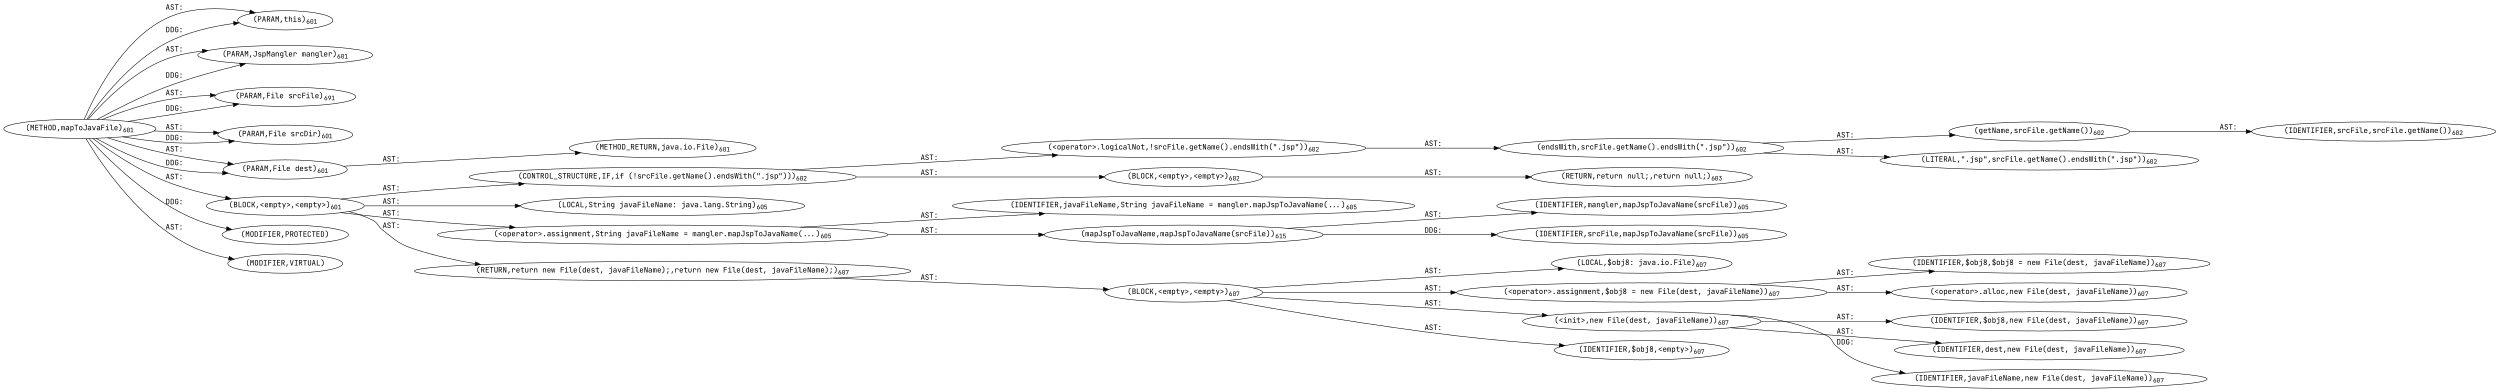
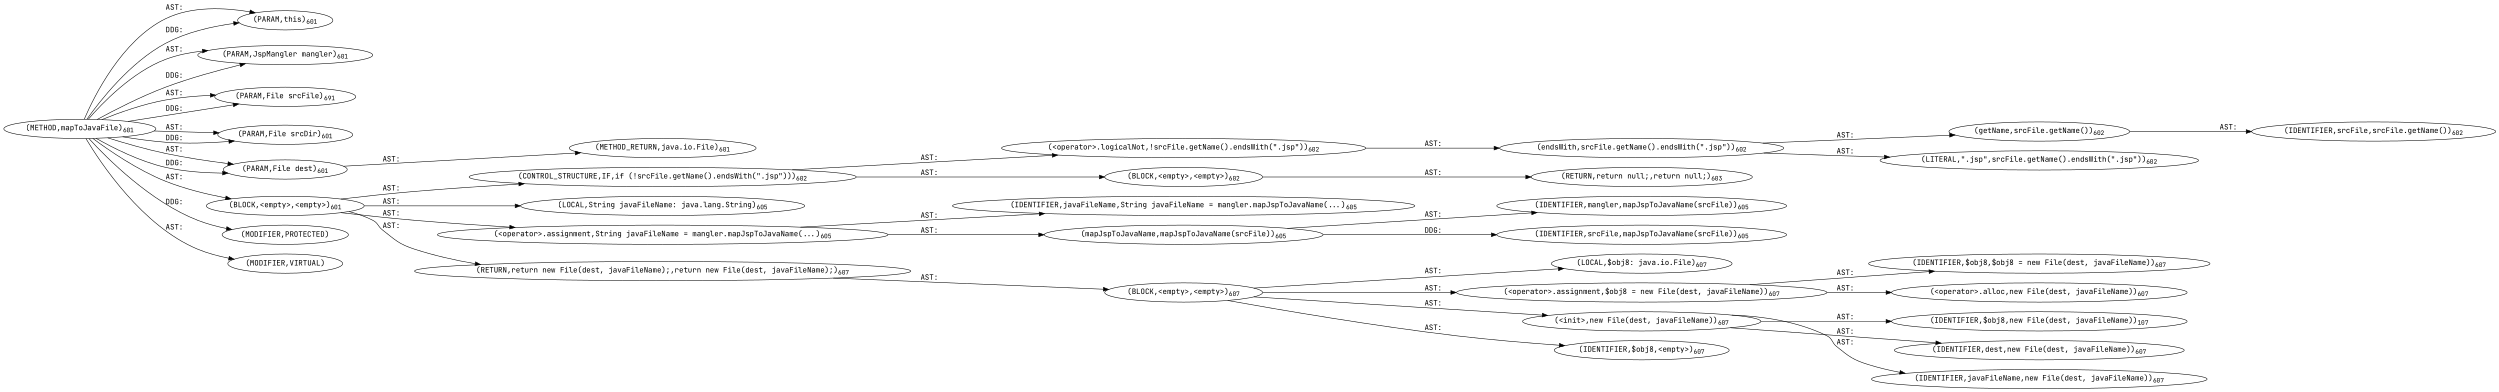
(1281, 234) -> (1281, 234)
(2143, 321) -> (2143, 321)
(1848, 342) -> (1848, 342)
